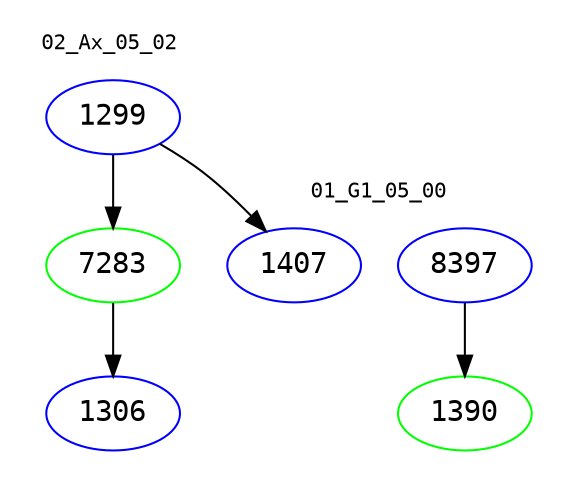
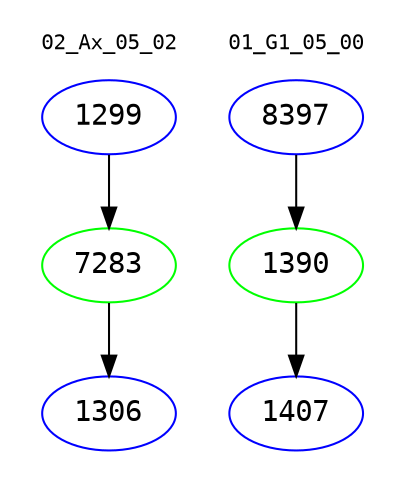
(226, 192) -> (296, 329)
